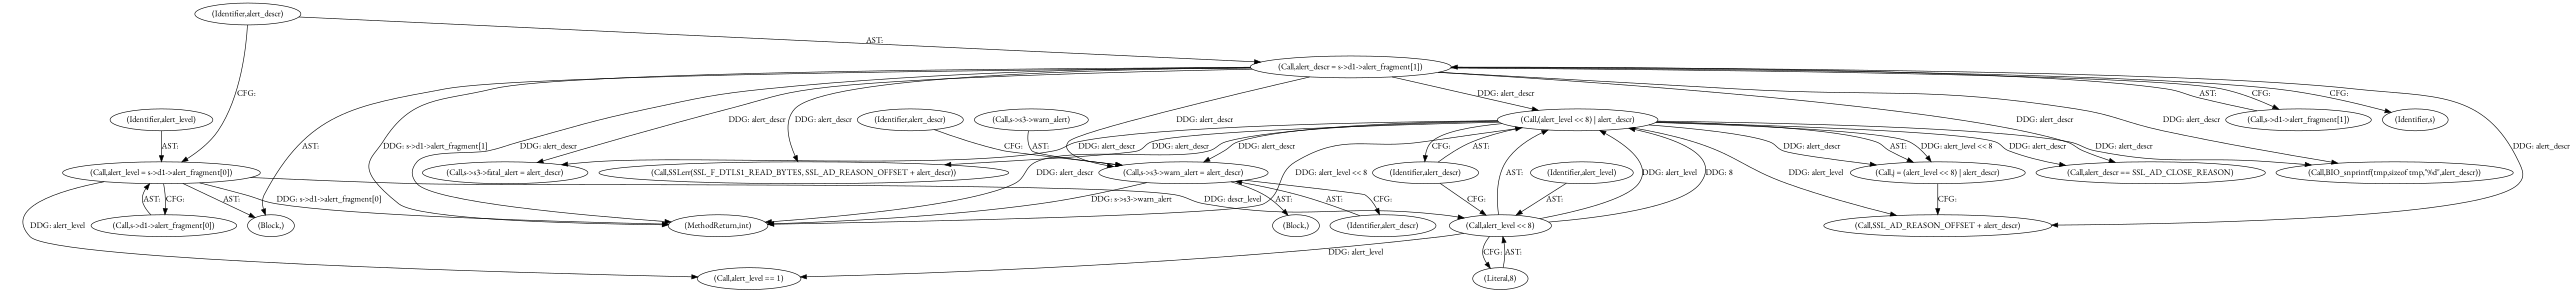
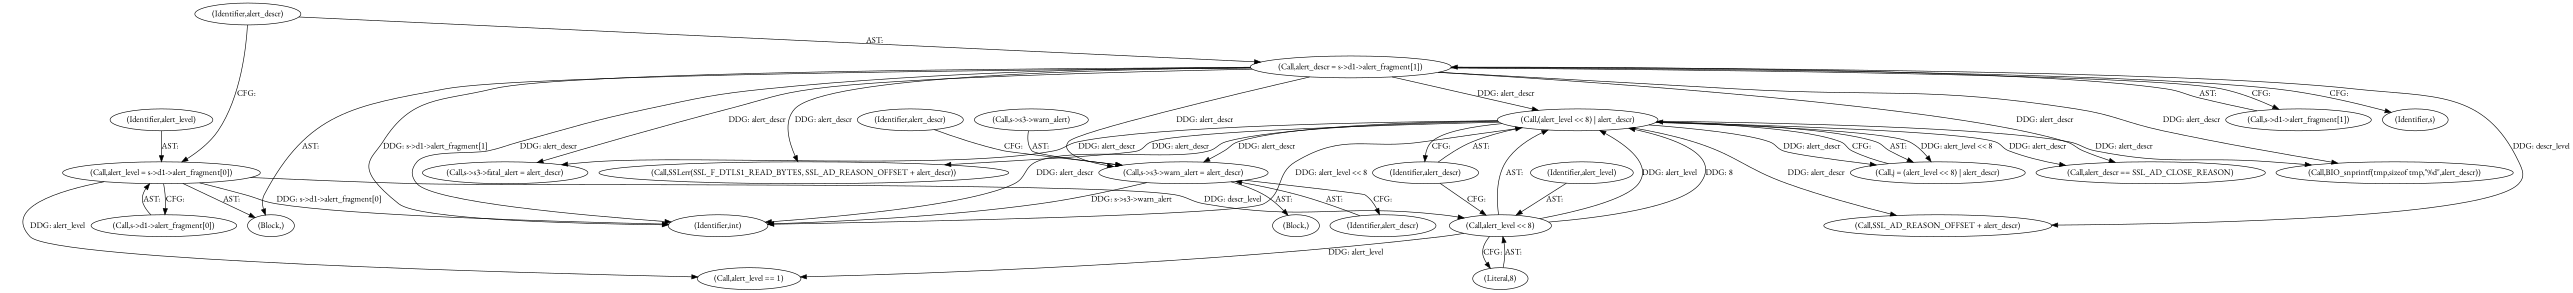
(2541, 146) -> (2541, 146)
(1816, 173) -> (1816, 173)
(1938, 196) -> (1813, 135)
(718, 226) -> (718, 226)
